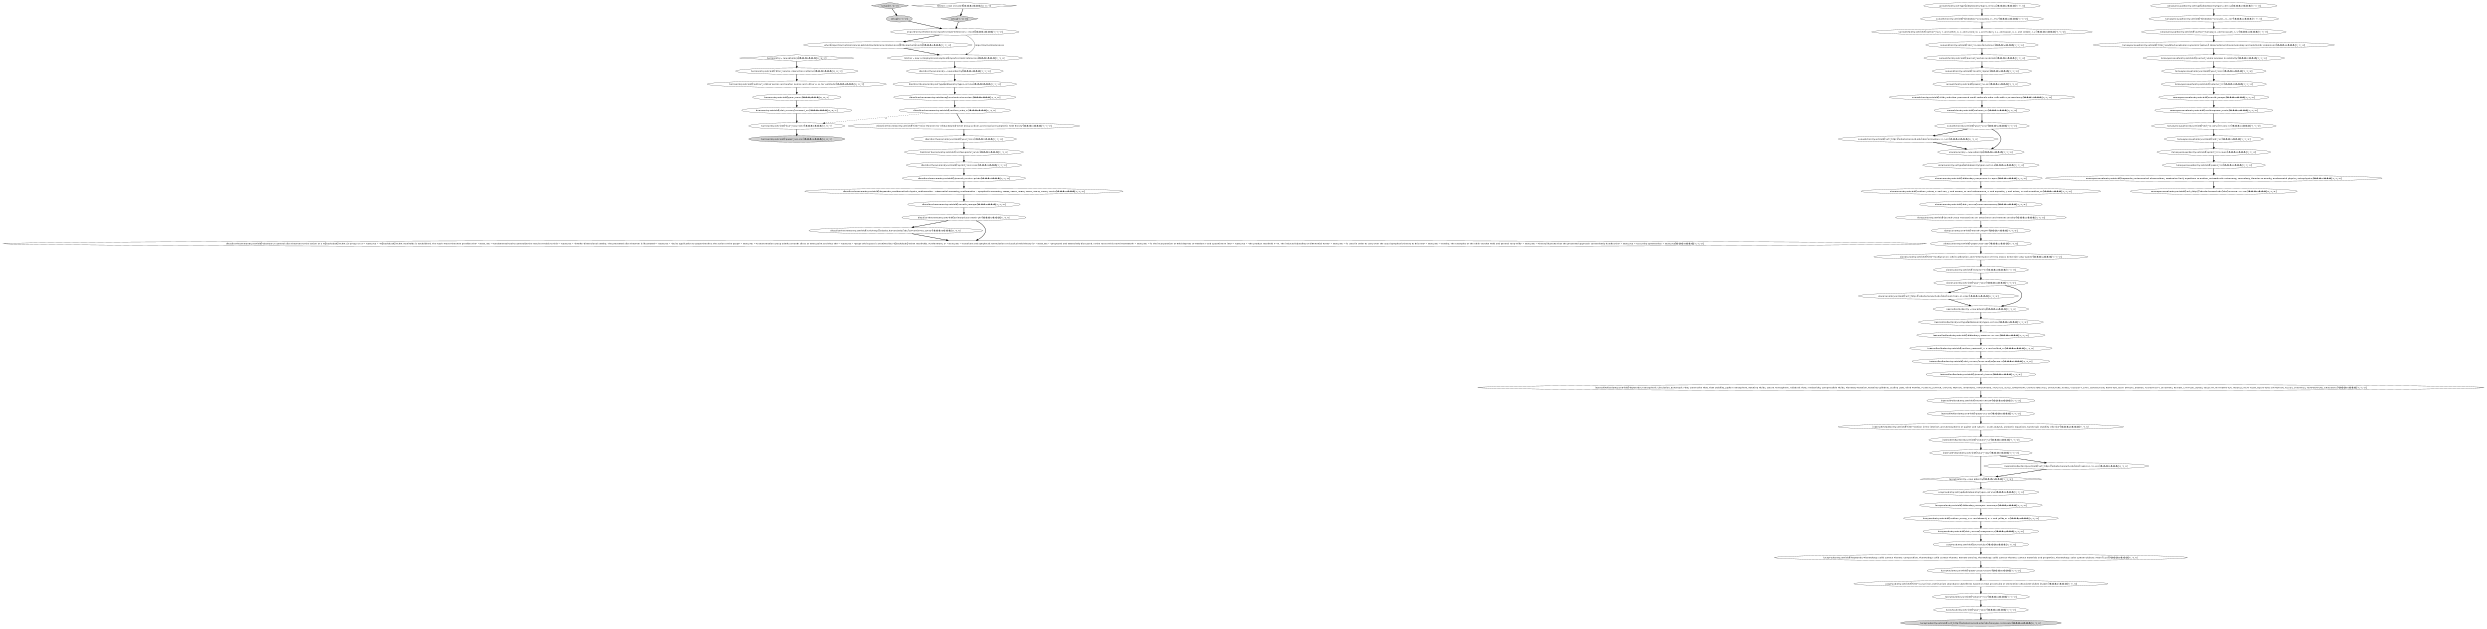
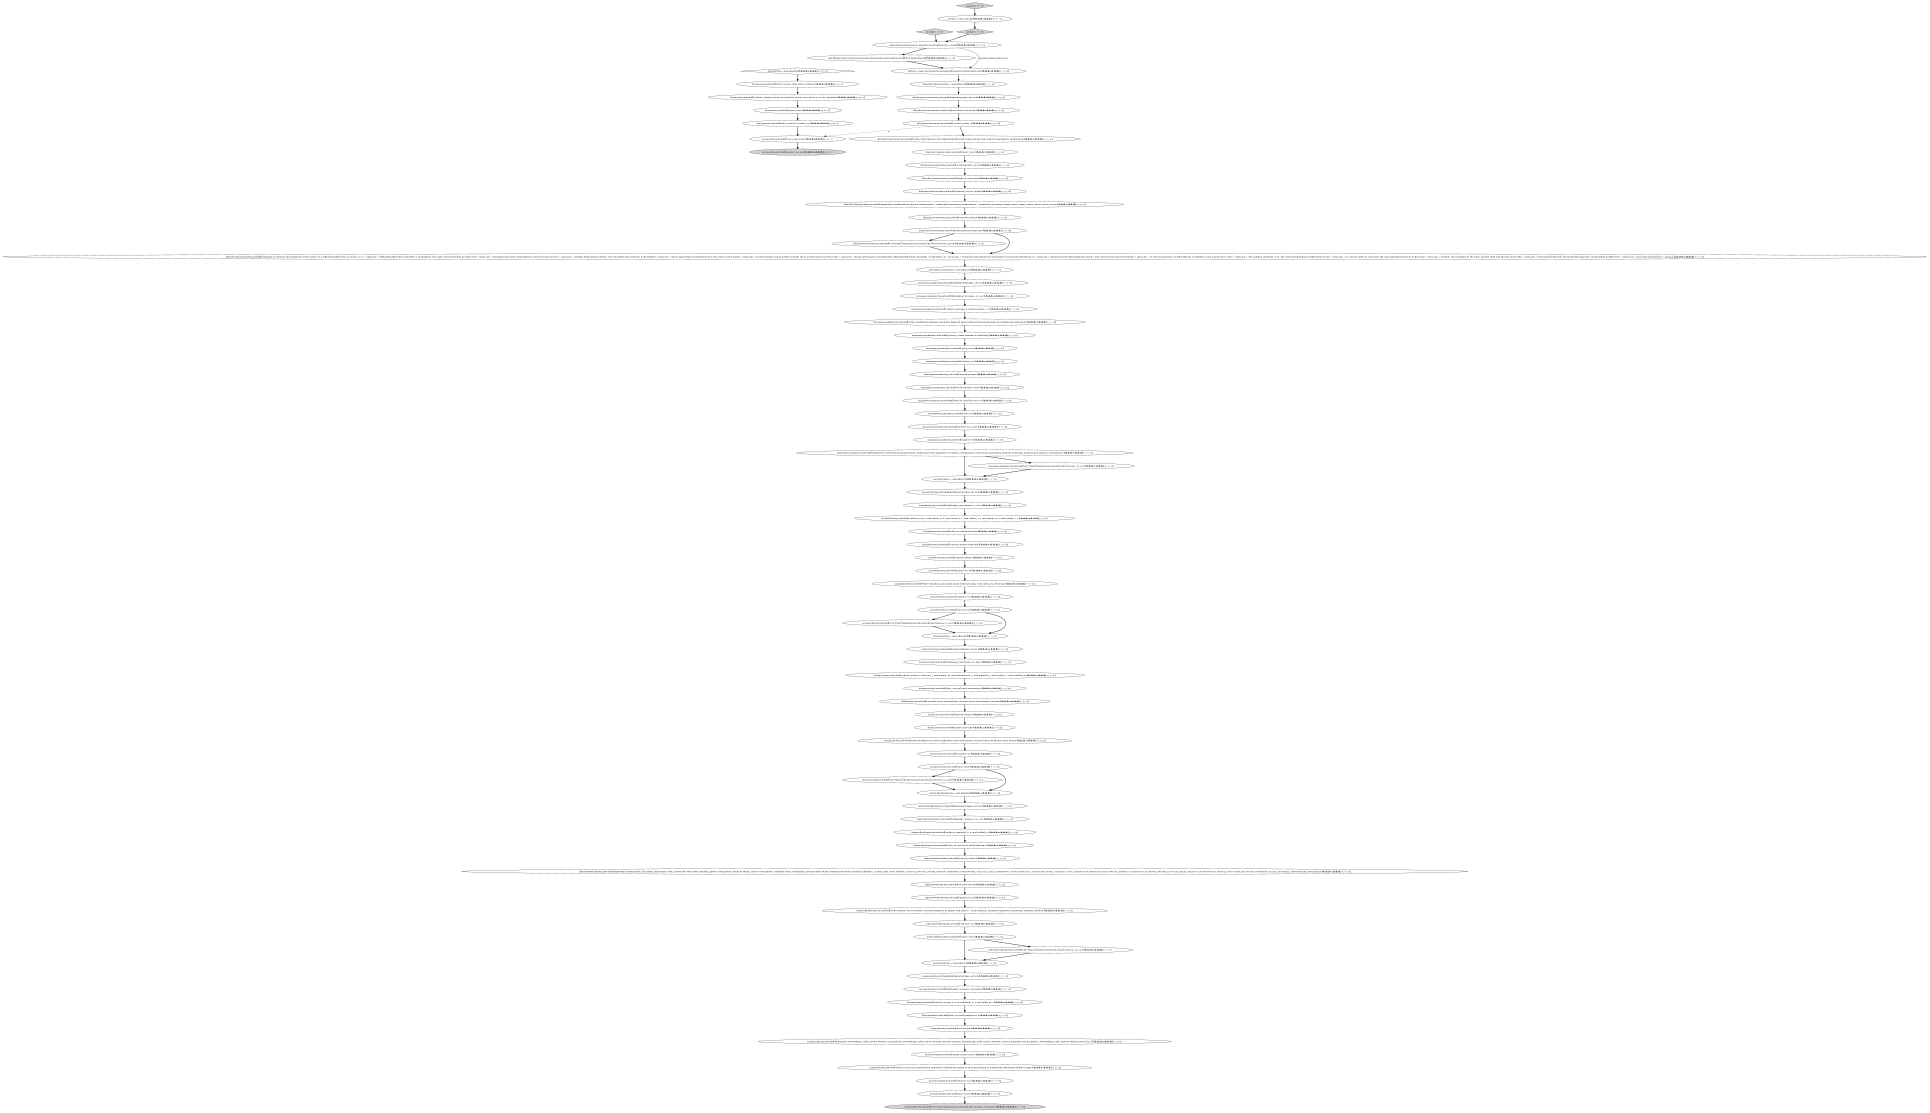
(964, 6) -> (975, 19)
(894, 11) -> (975, 11)
(899, 19) -> (935, 32)
none -> (965, 270)
none -> (965, 479)
(1981, 479) -> (965, 963)
